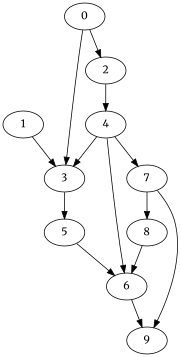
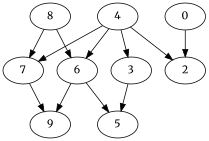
(74, 94) -> none
(106, 94) -> (149, 41)
(23, 124) -> none
(147, 202) -> (38, 40)
(93, 257) -> (95, 94)
